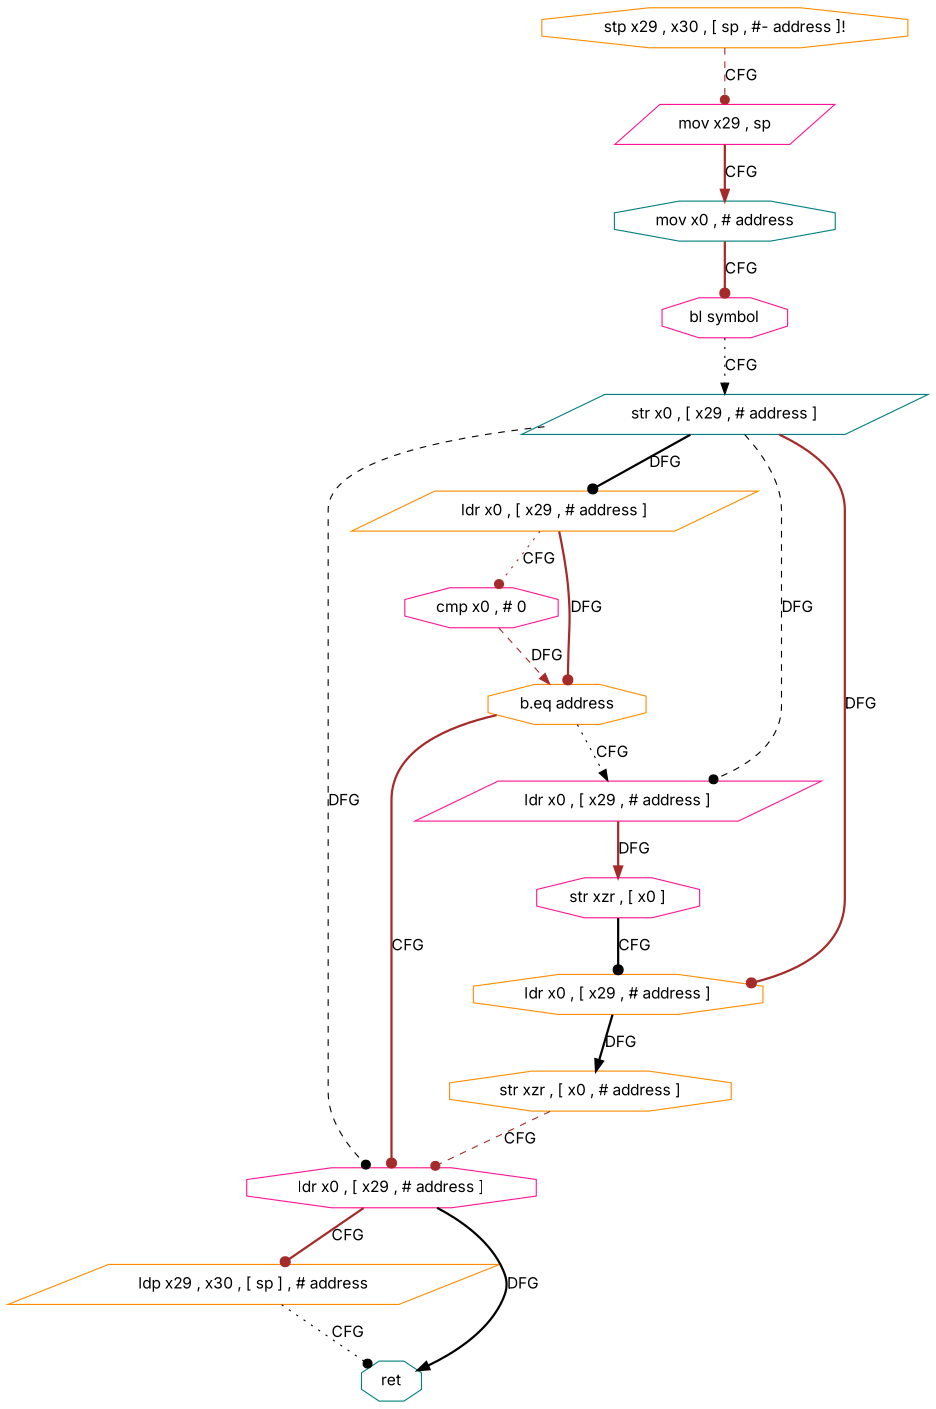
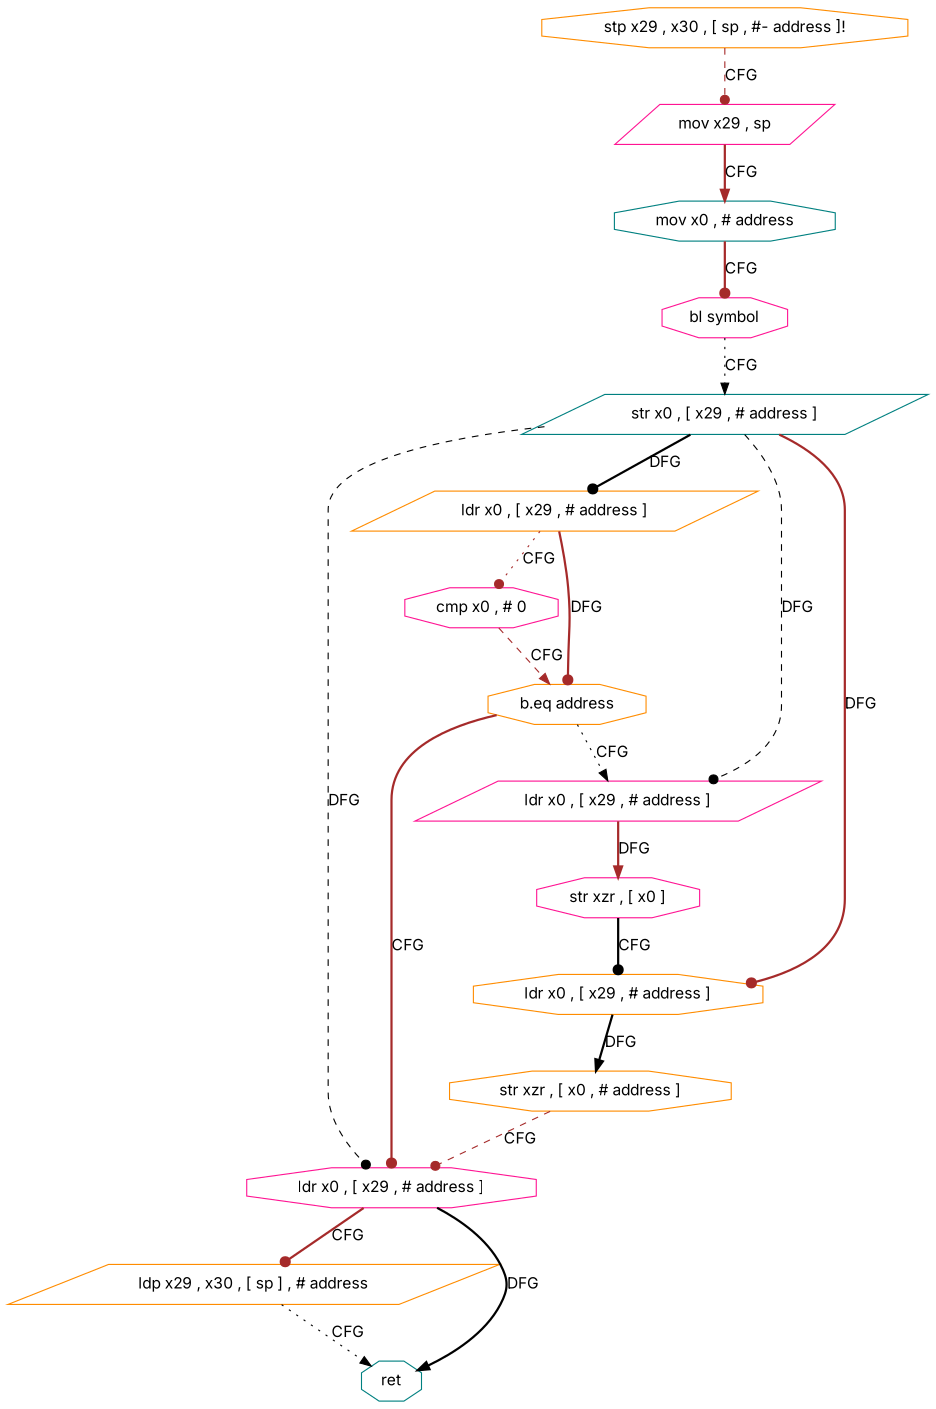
(547, 656) -> (547, 656)
(323, 1333) -> (323, 1333)
